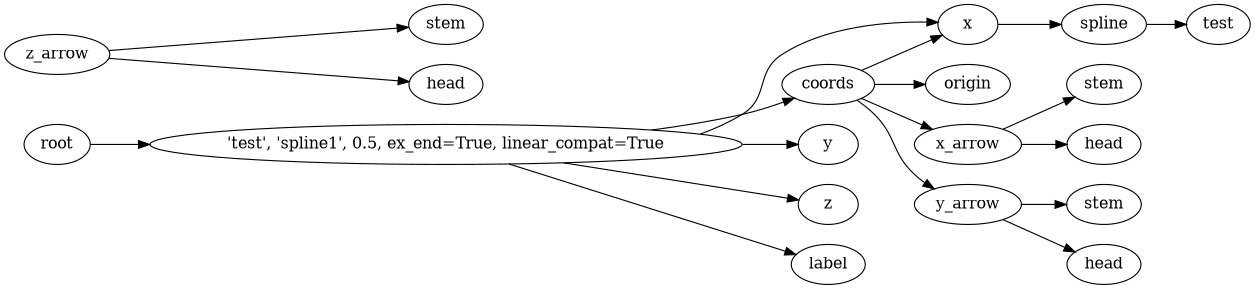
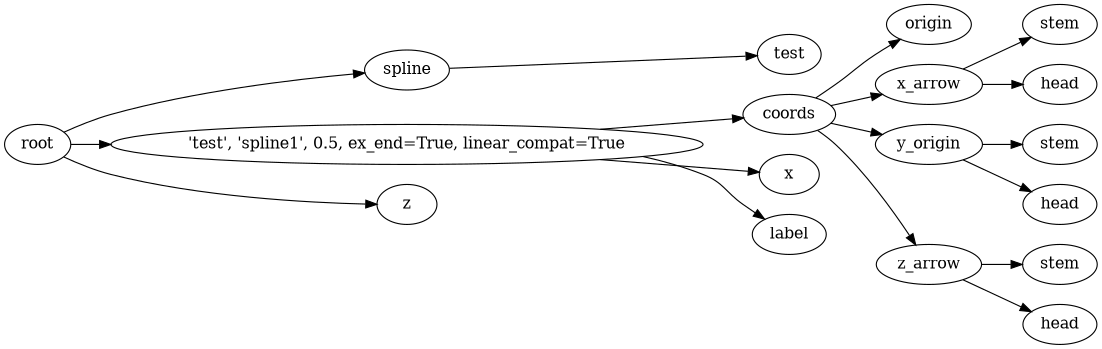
(1024, 24) -> (206, 93)
(897, 55) -> (868, 179)
(828, 144) -> none
(676, 181) -> (212, 193)
(968, 204) -> (929, 144)
